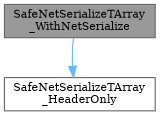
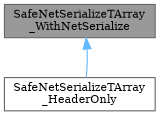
(72, 52) -> (87, 63)
